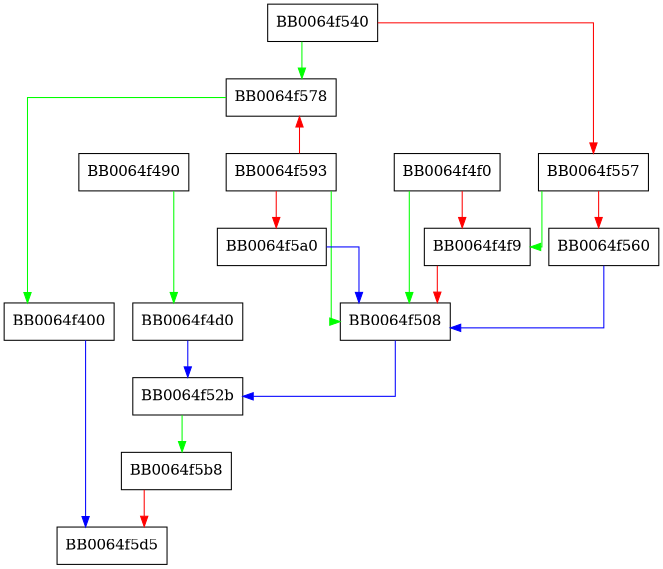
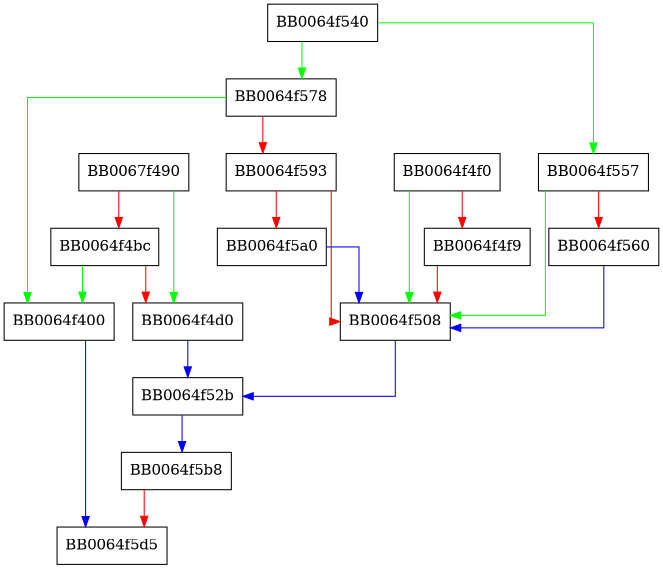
(546, 23) -> (546, 23)
(299, 140) -> (263, 130)
(134, 172) -> (134, 172)
(542, 220) -> (545, 296)
none -> (105, 247)
(331, 257) -> (331, 257)
(182, 428) -> (182, 428)
